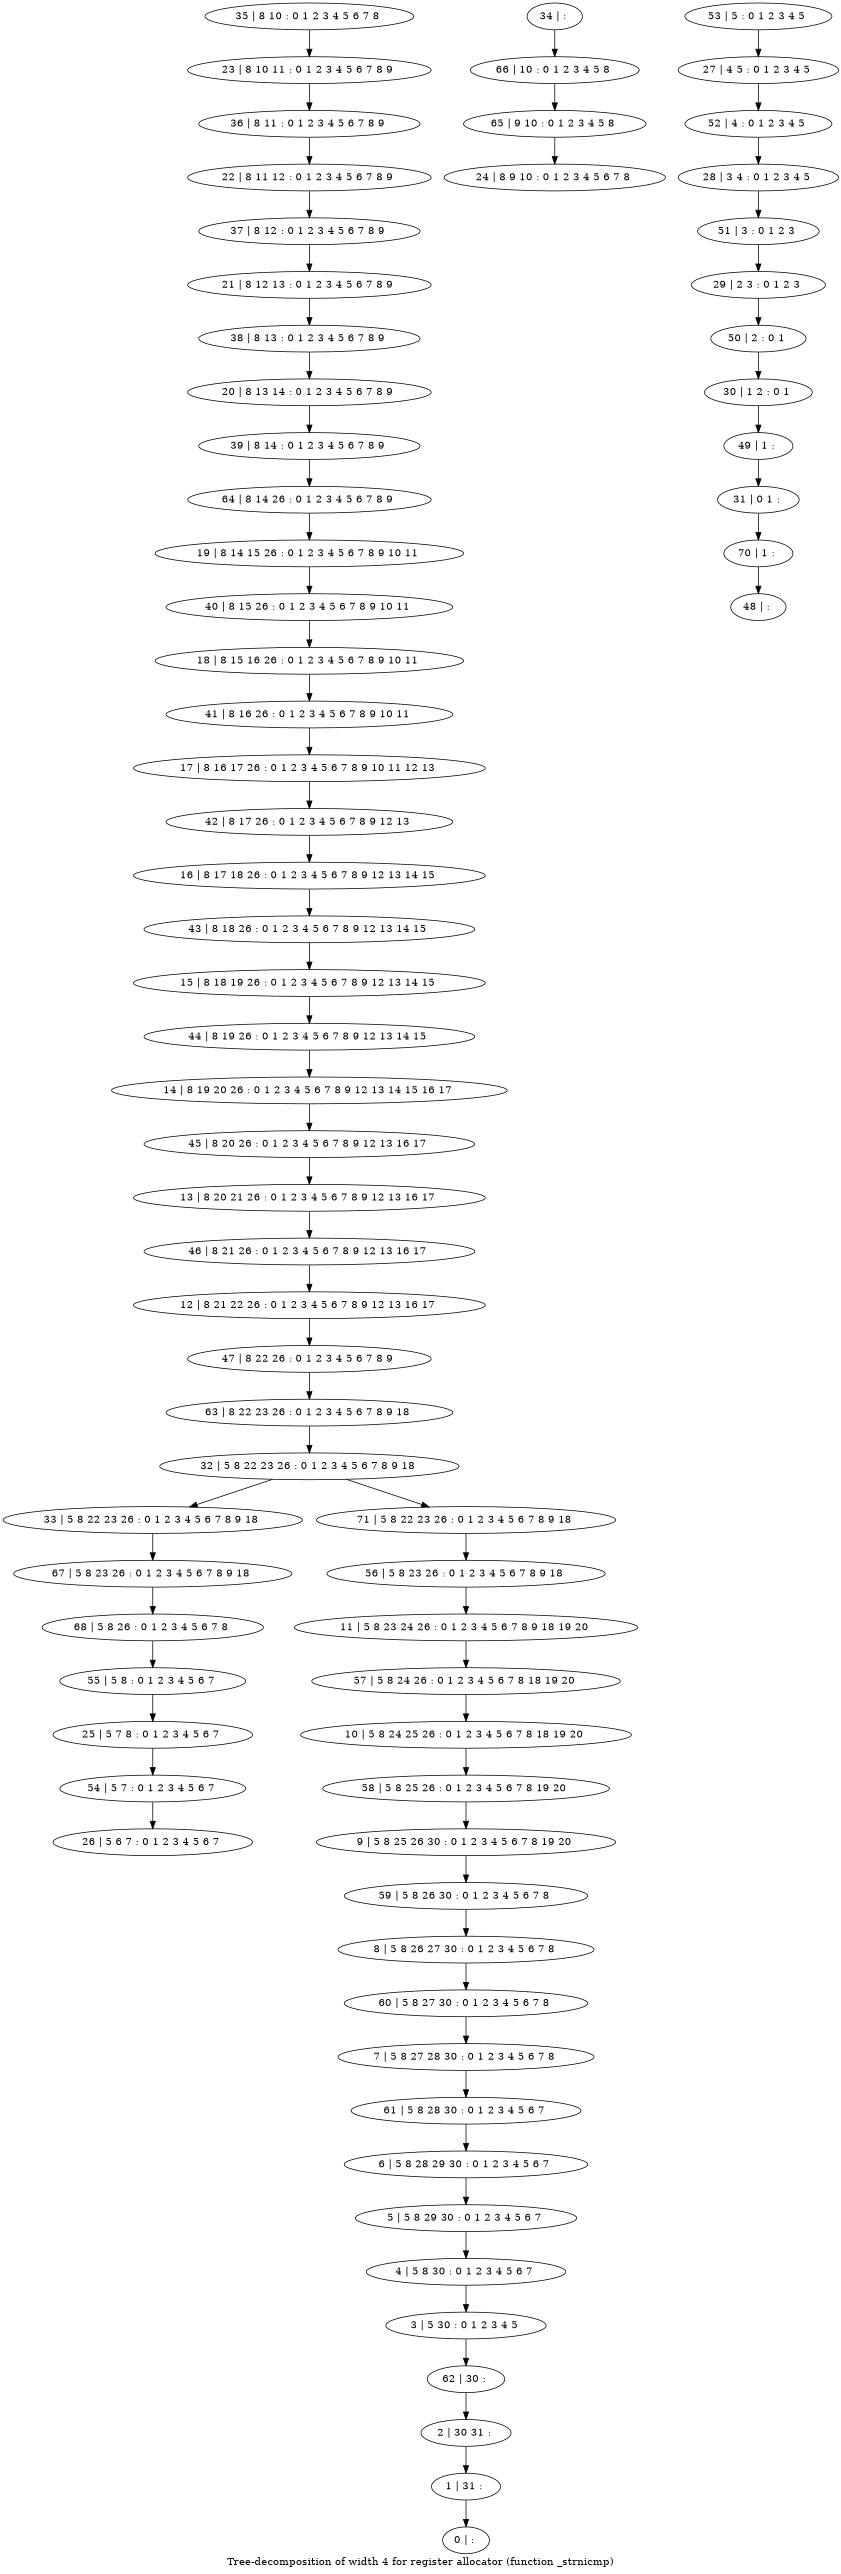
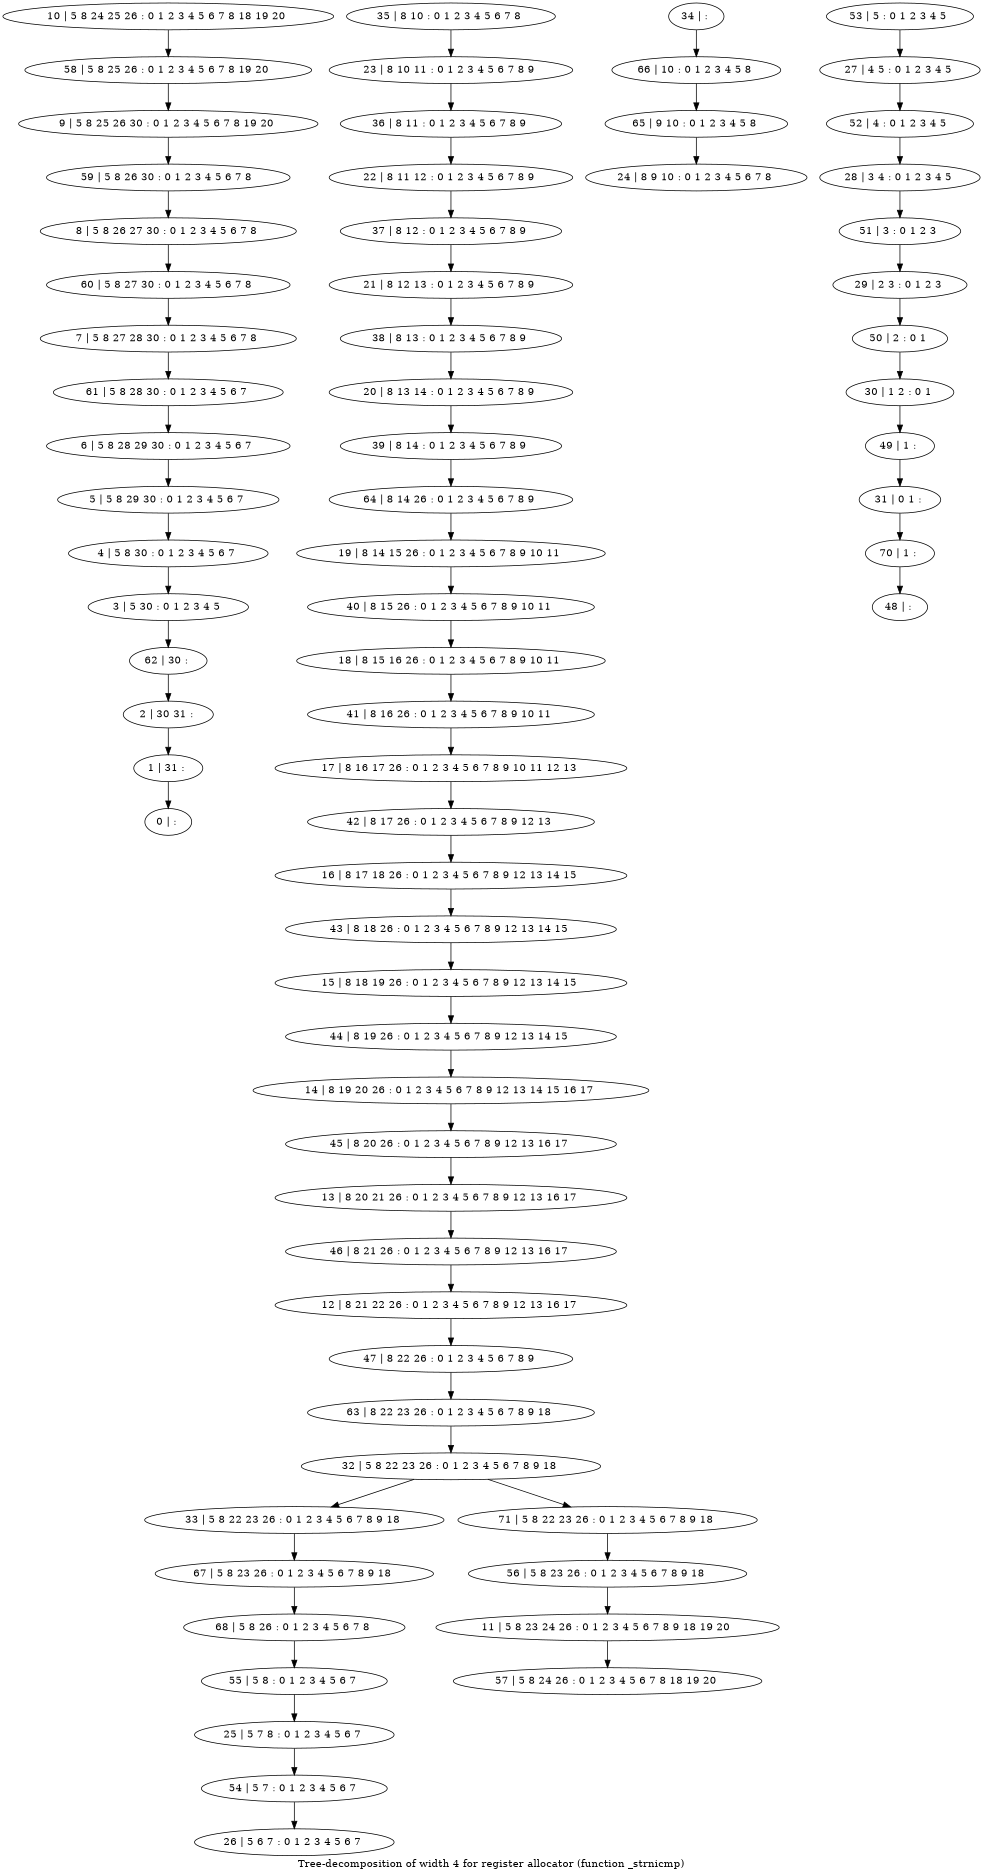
(466, 1704) -> none
